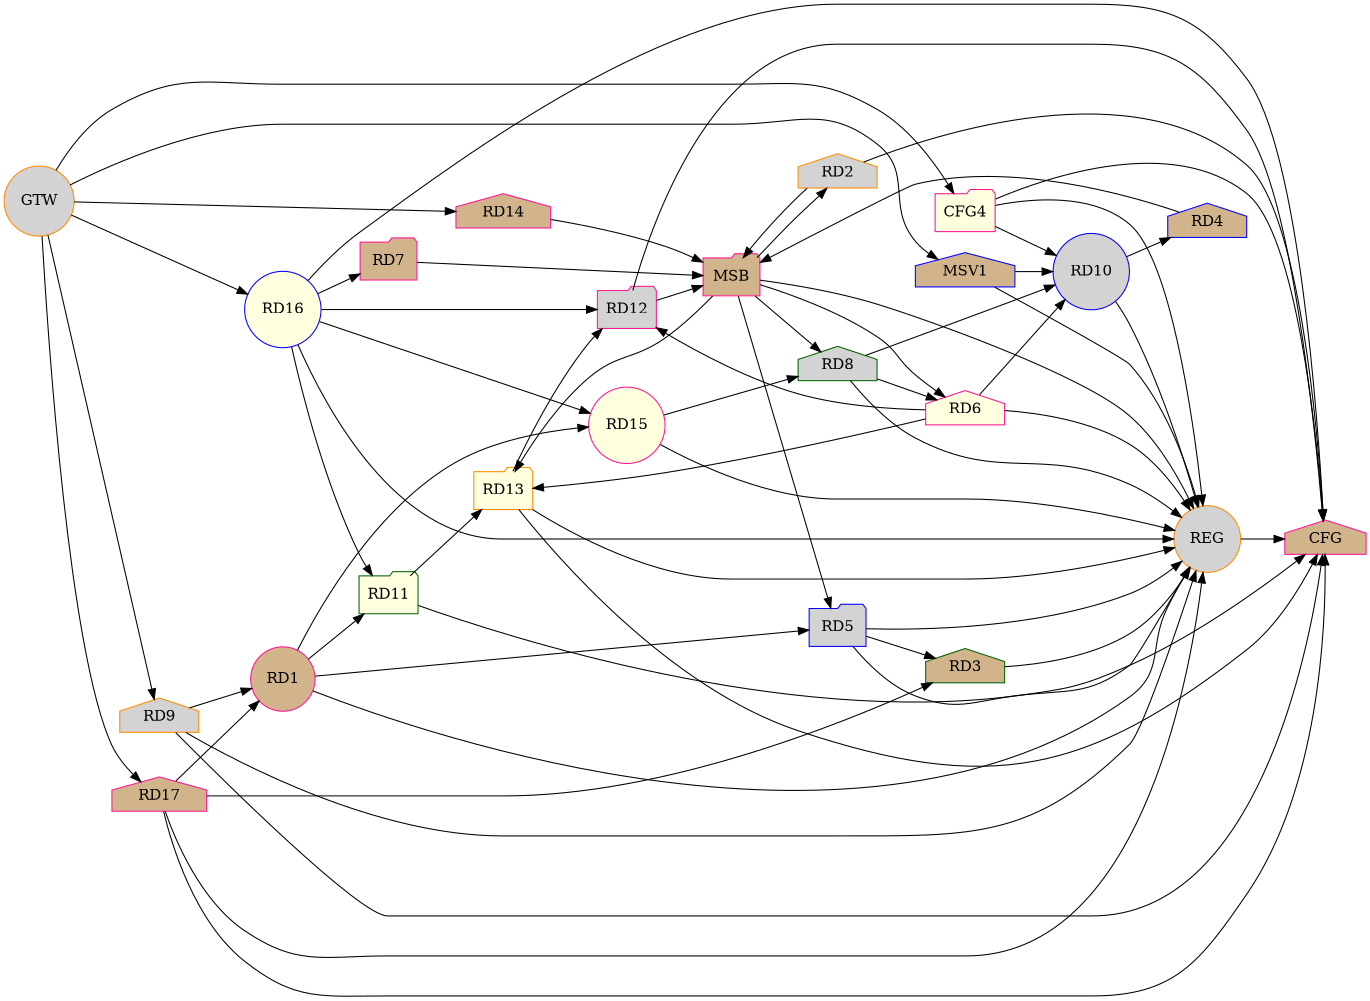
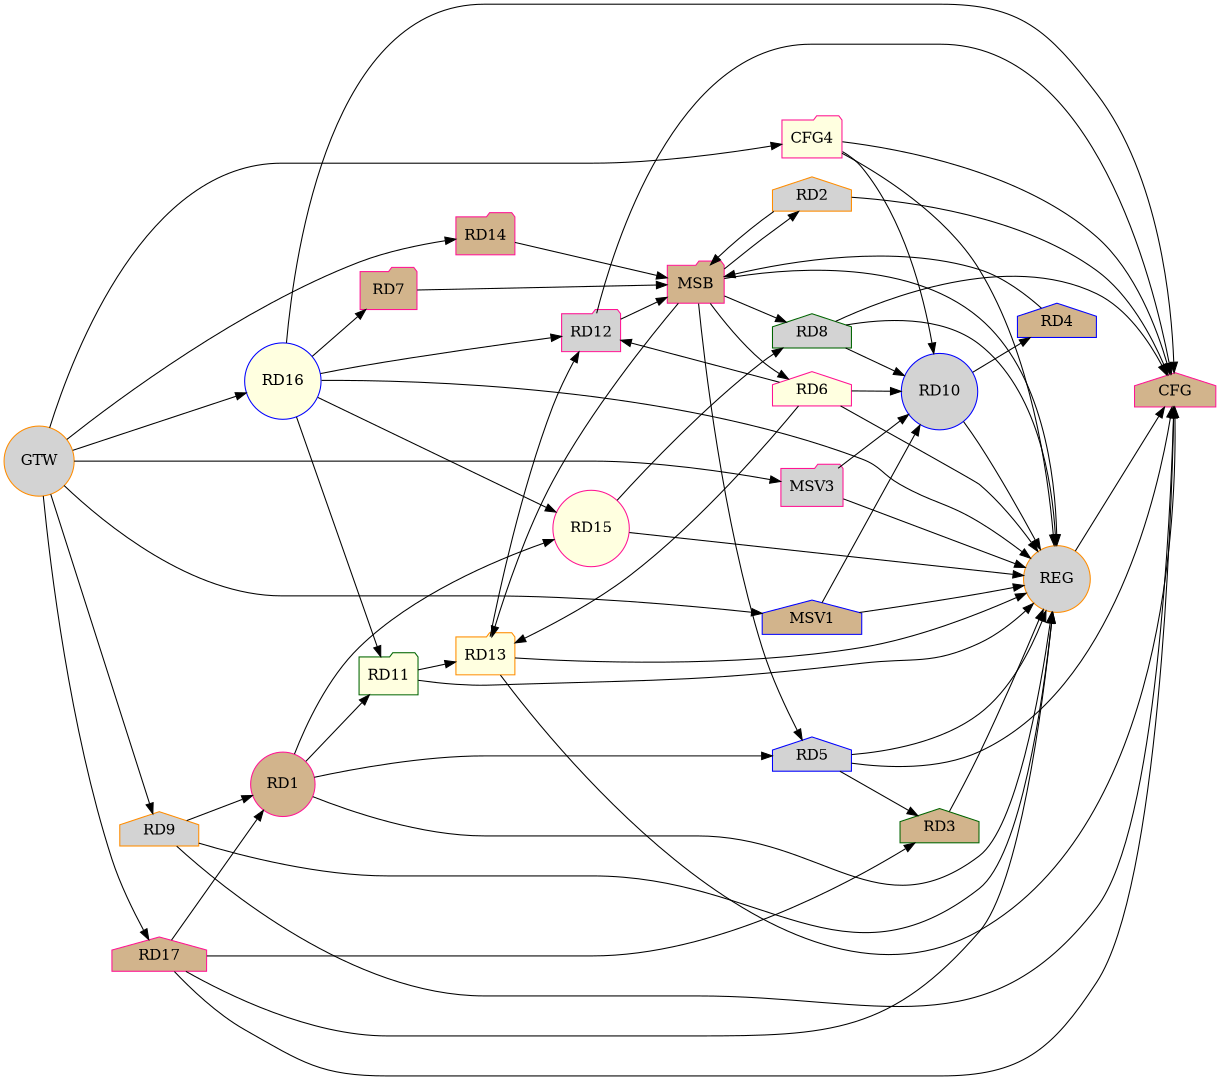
(503, 213) -> (485, 236)
(902, 388) -> (1013, 277)
none -> (812, 487)
(838, 627) -> (812, 756)
